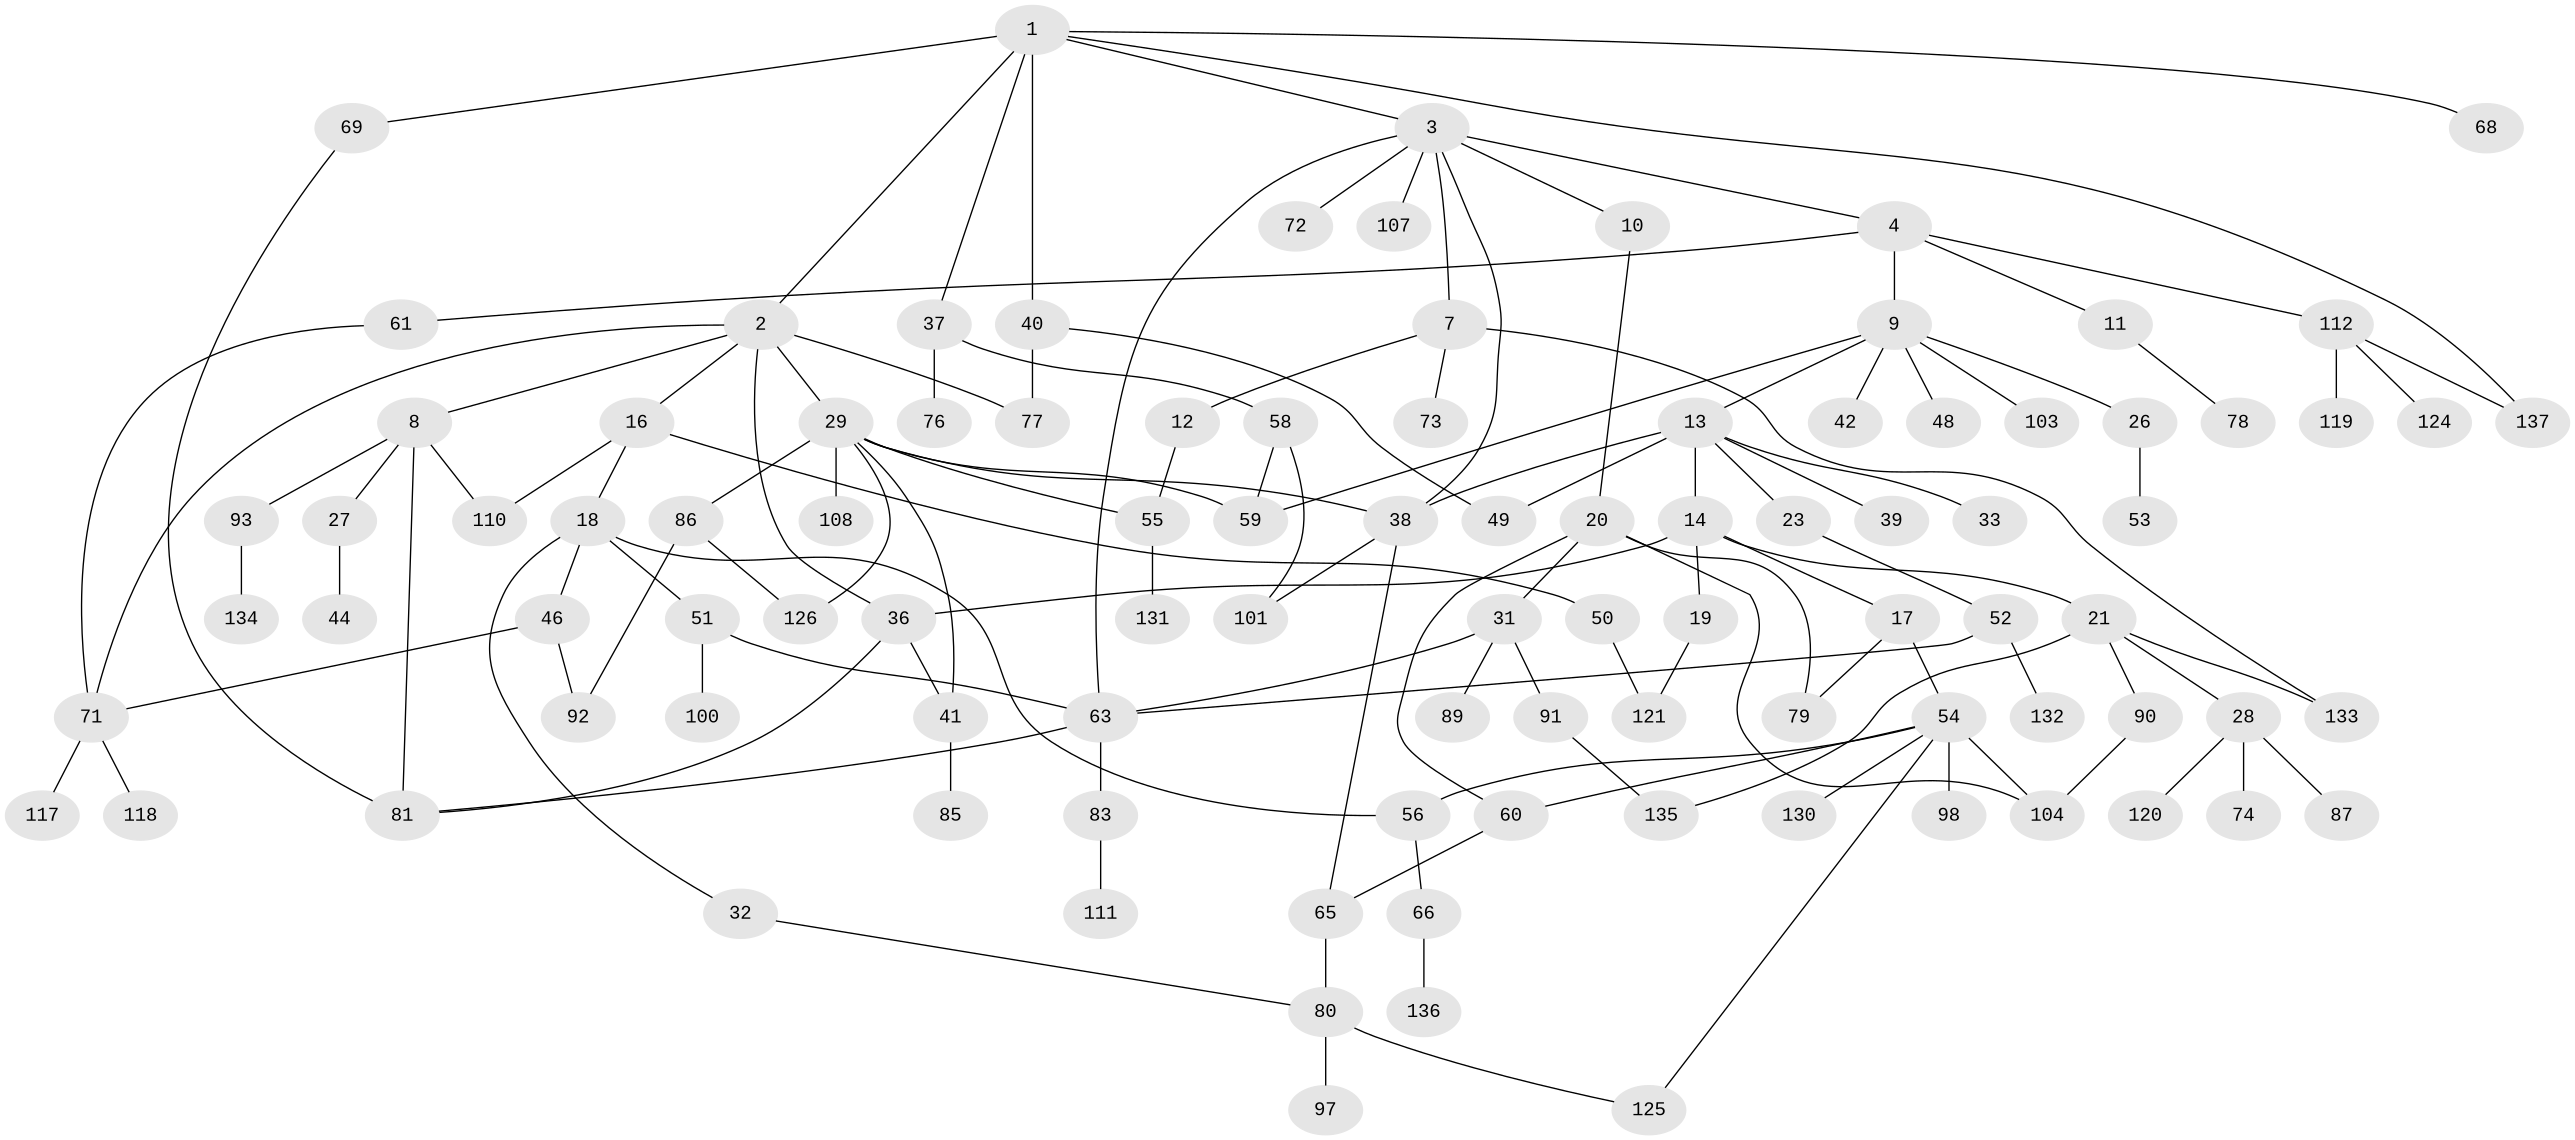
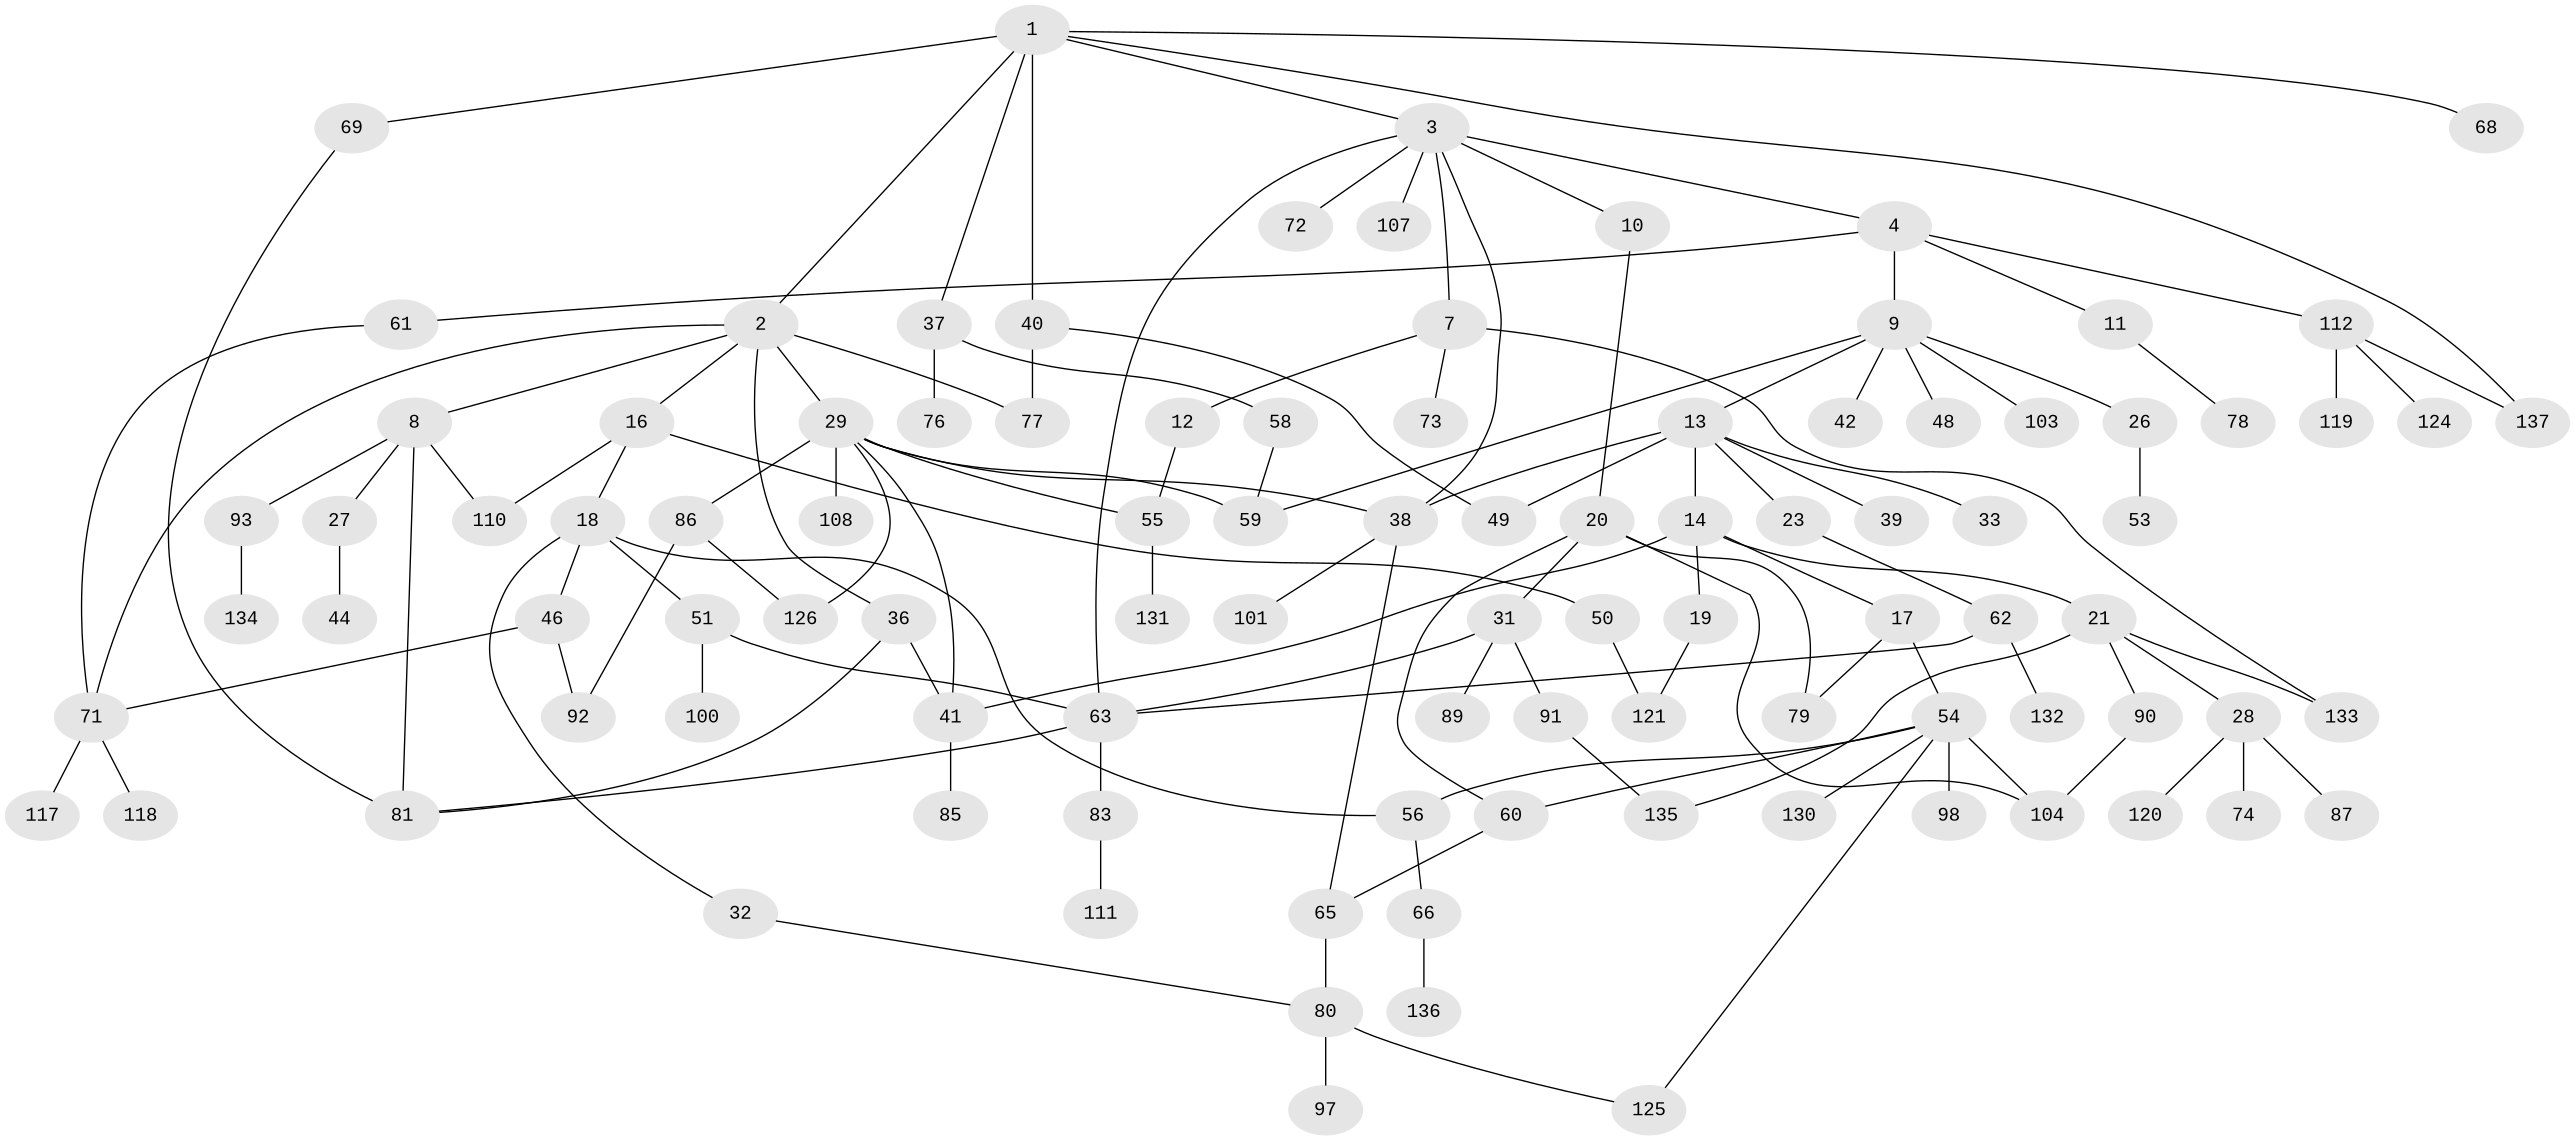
(1303, 526) -> none
(1322, 585) -> (1329, 636)
(2001, 619) -> (2001, 619)
